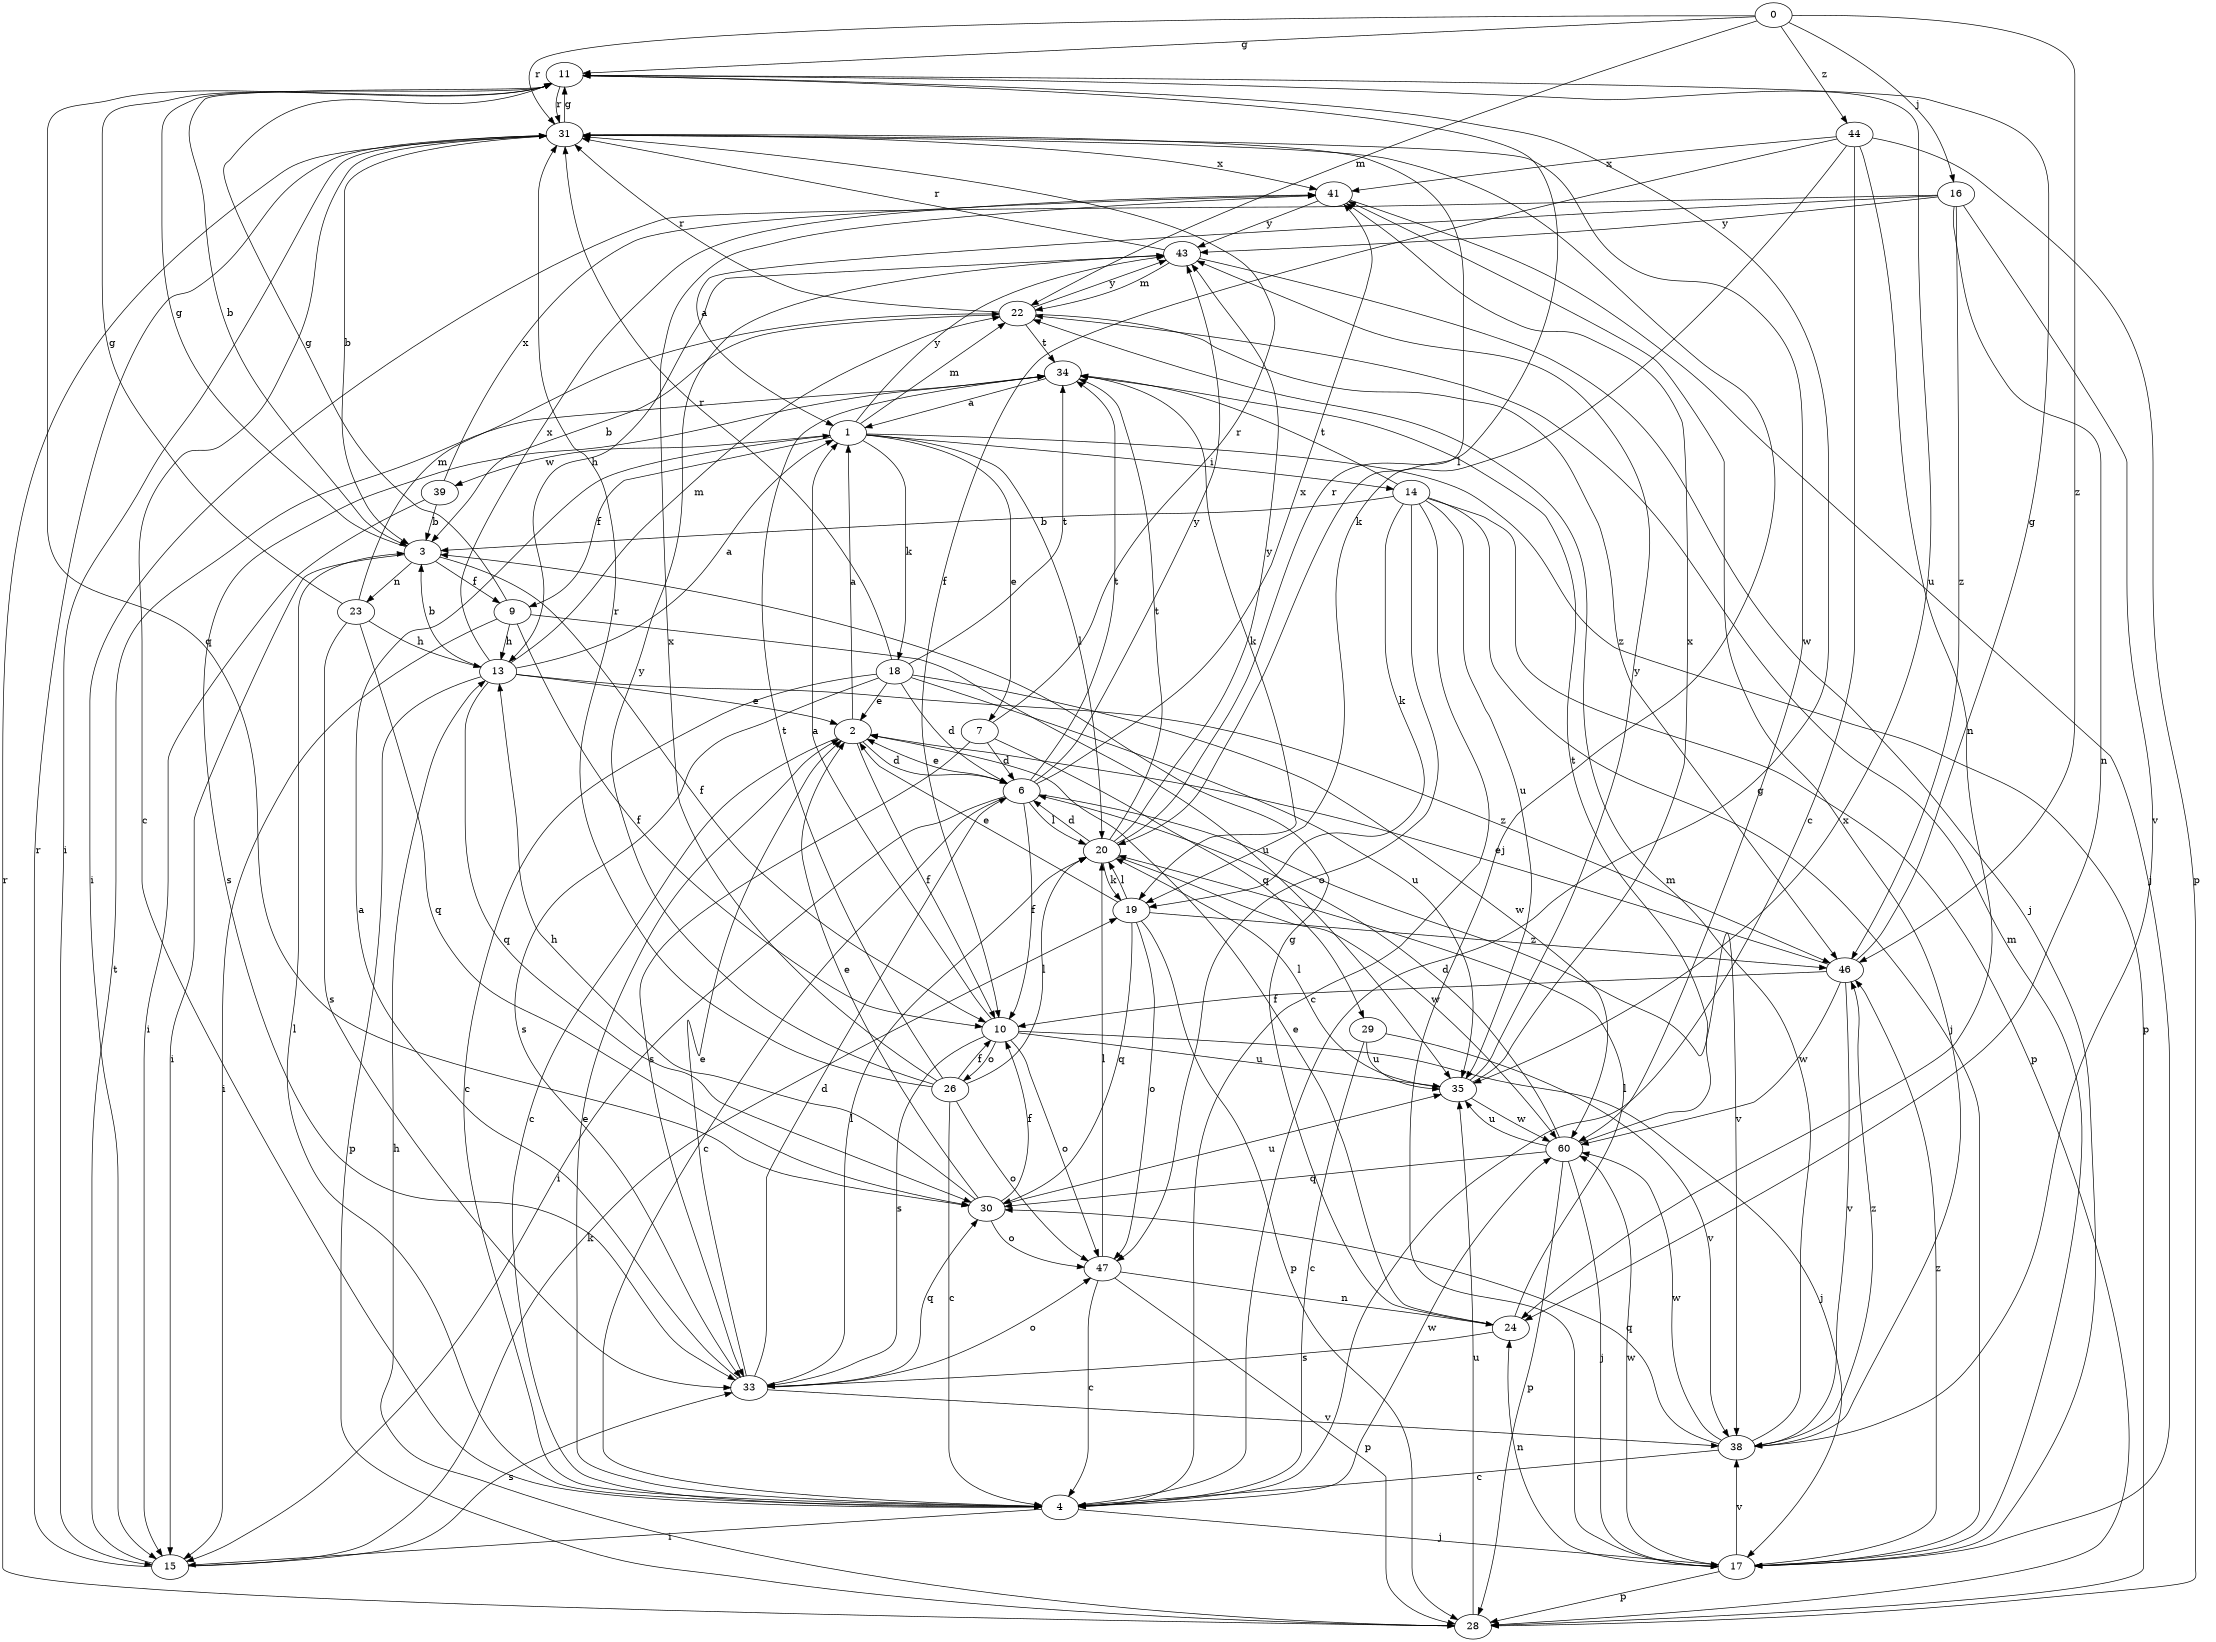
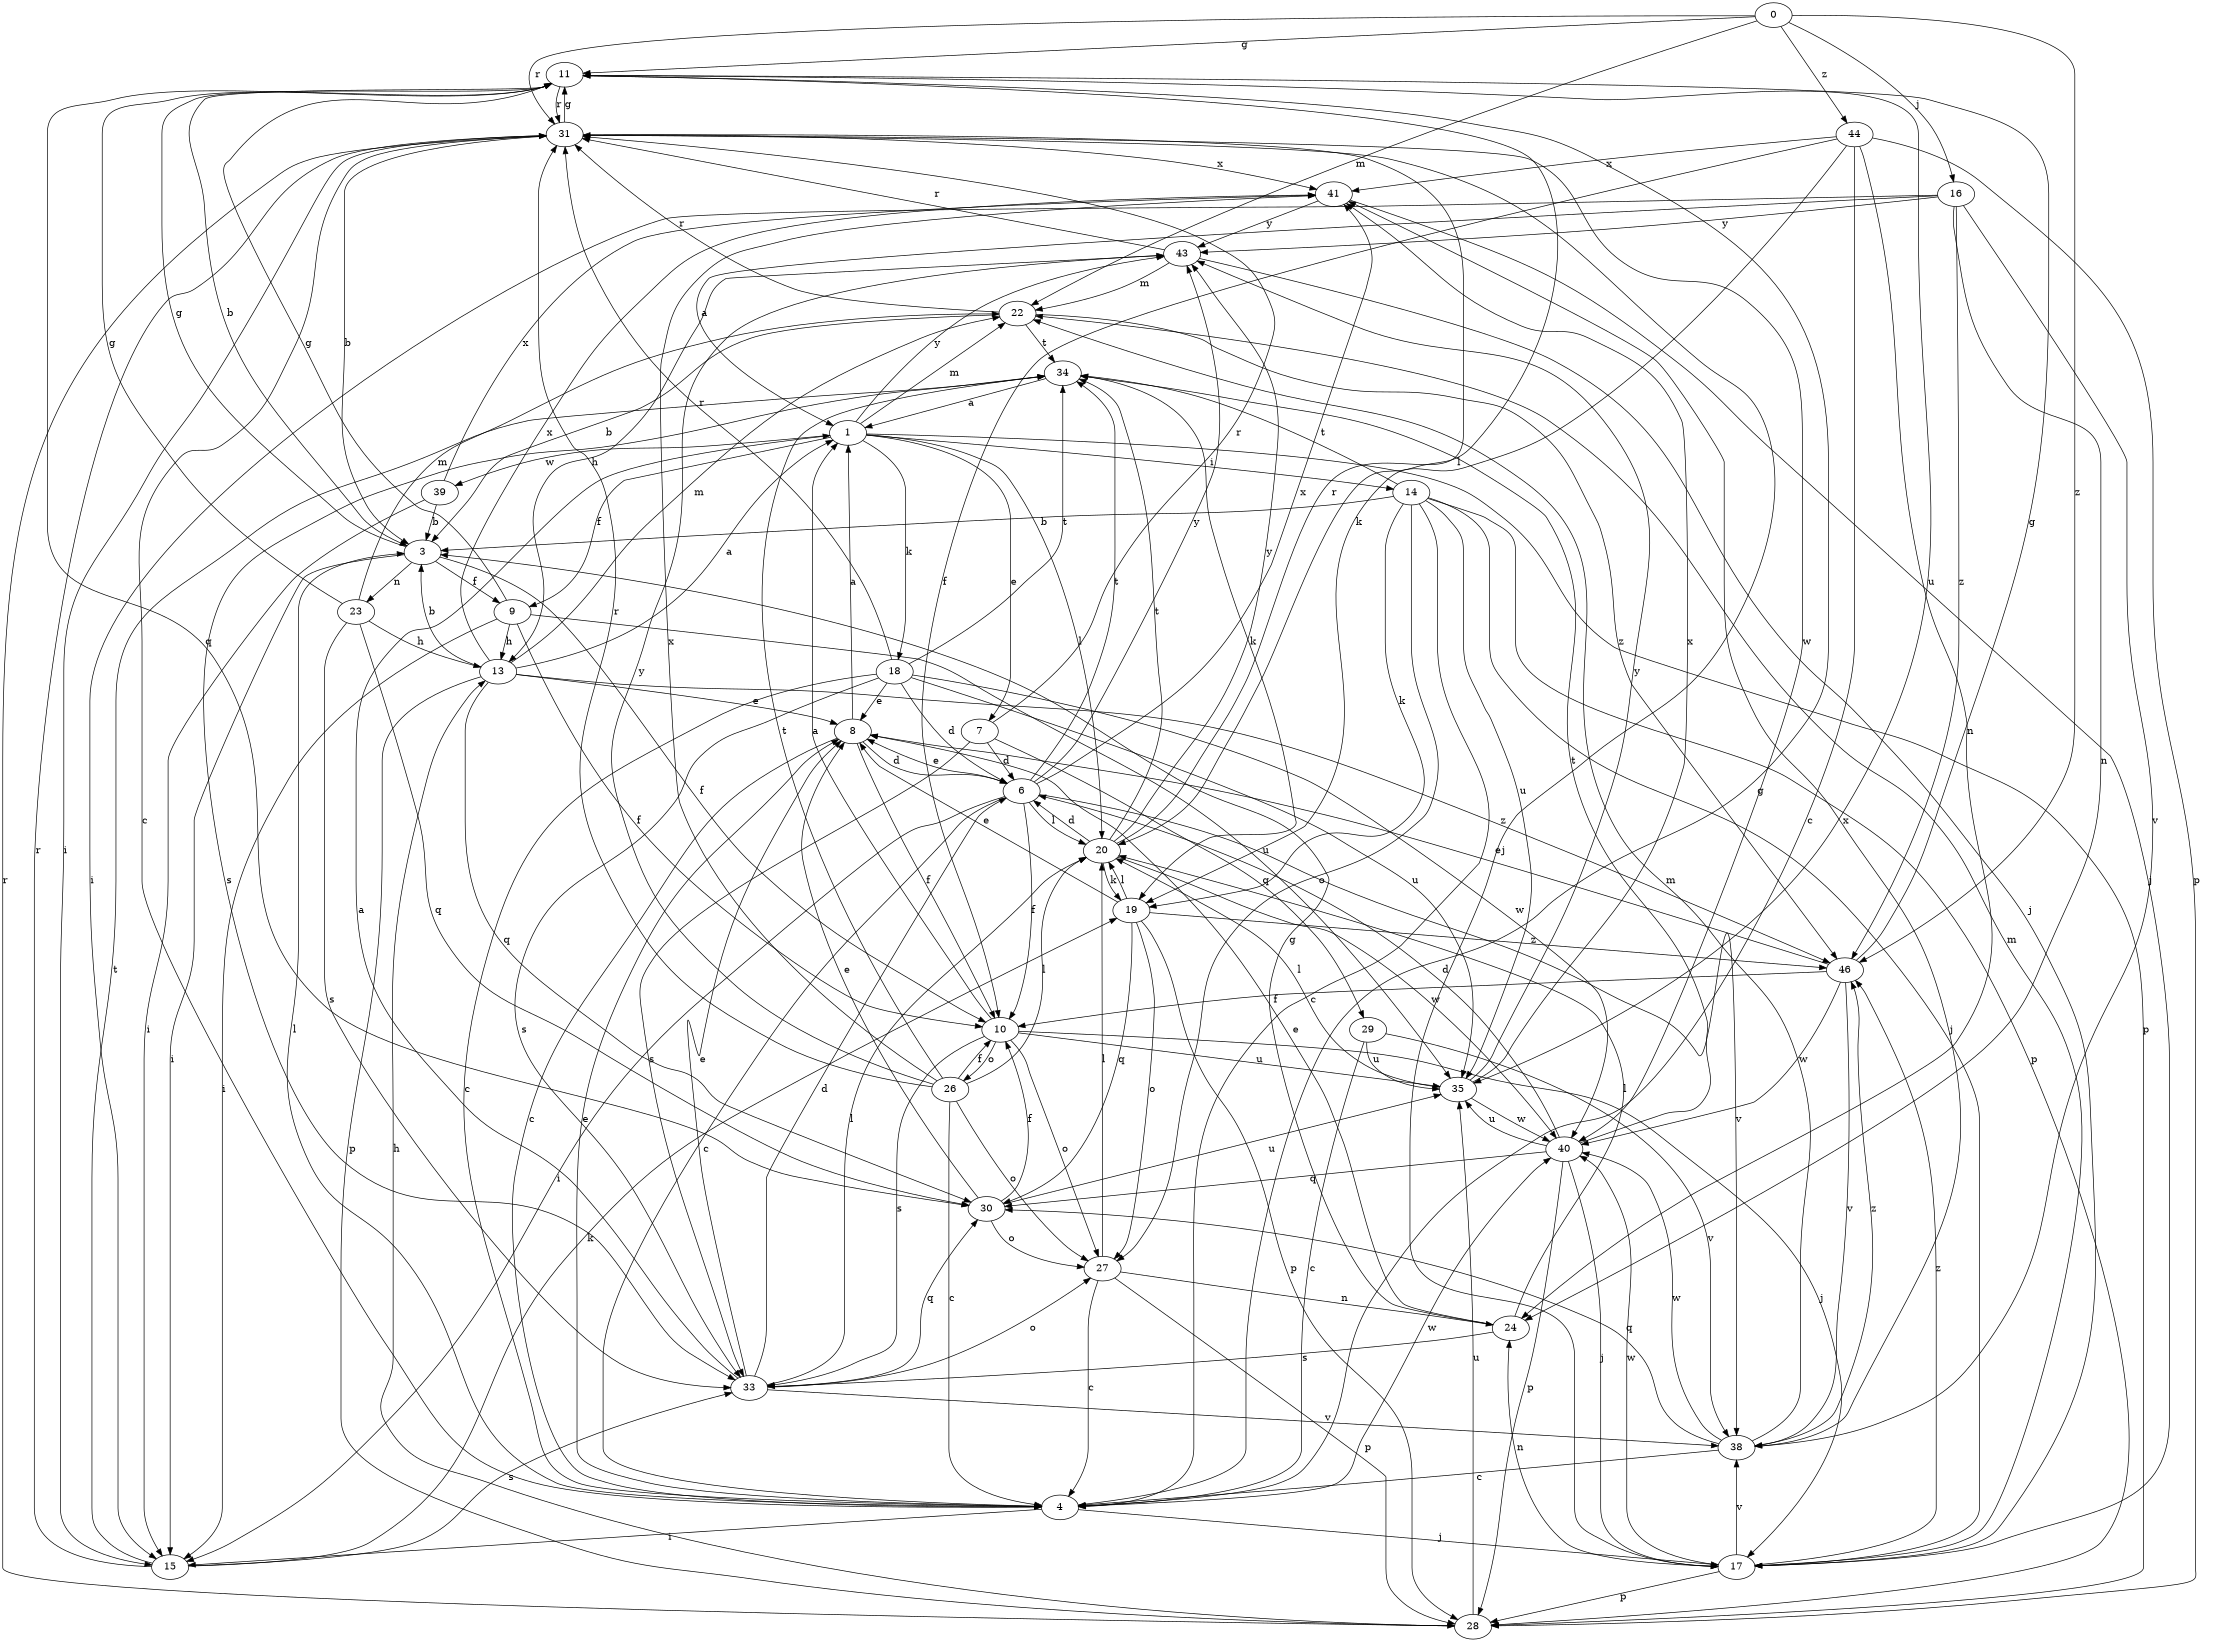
(1097, 285) -> none
(853, 731) -> (853, 731)
(637, 1032) -> none
(1564, 1149) -> (1564, 1149)
(1103, 1269) -> (1103, 1269)
